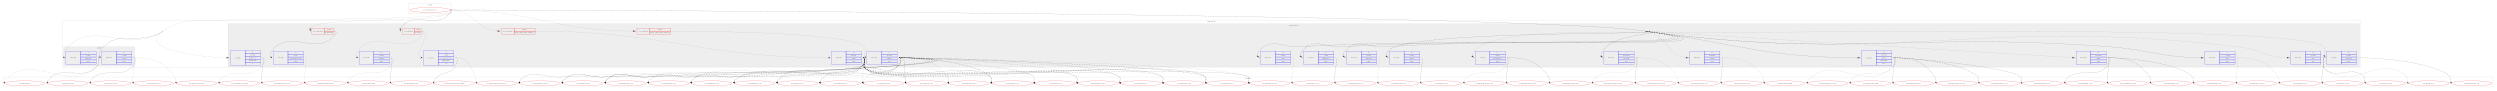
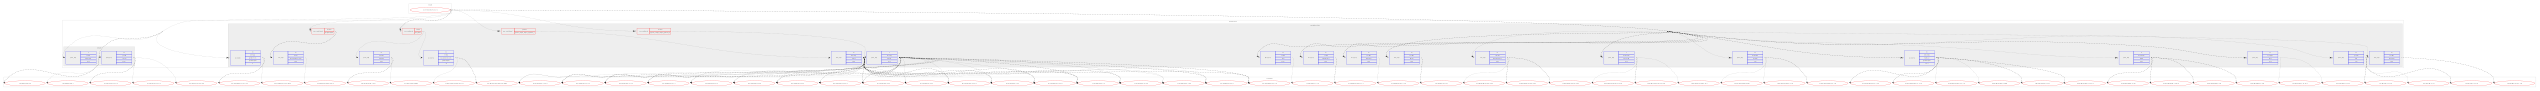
none -> (1785, 83)
